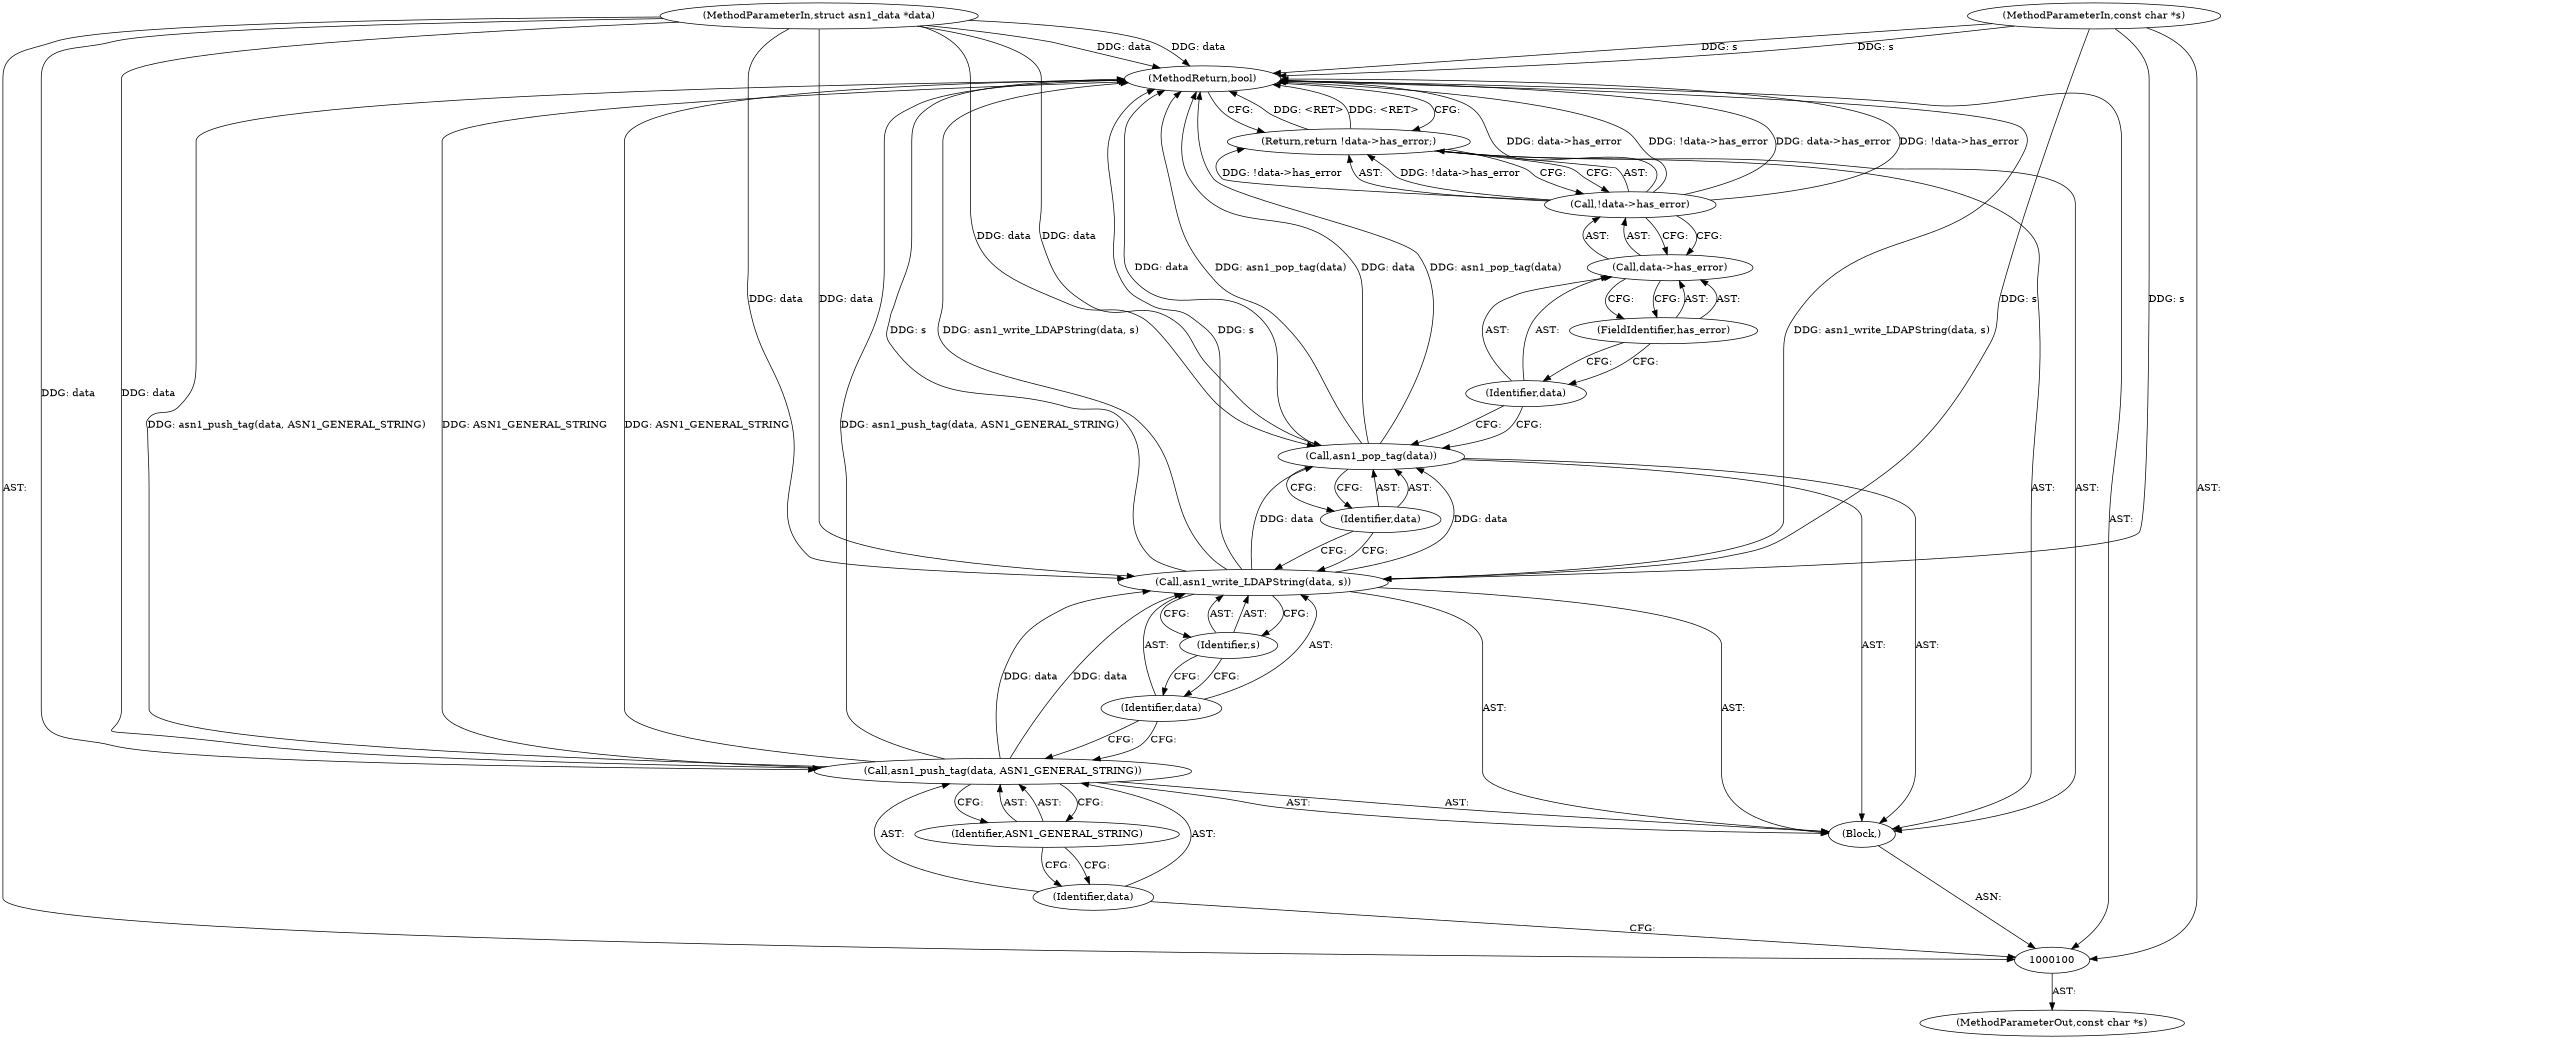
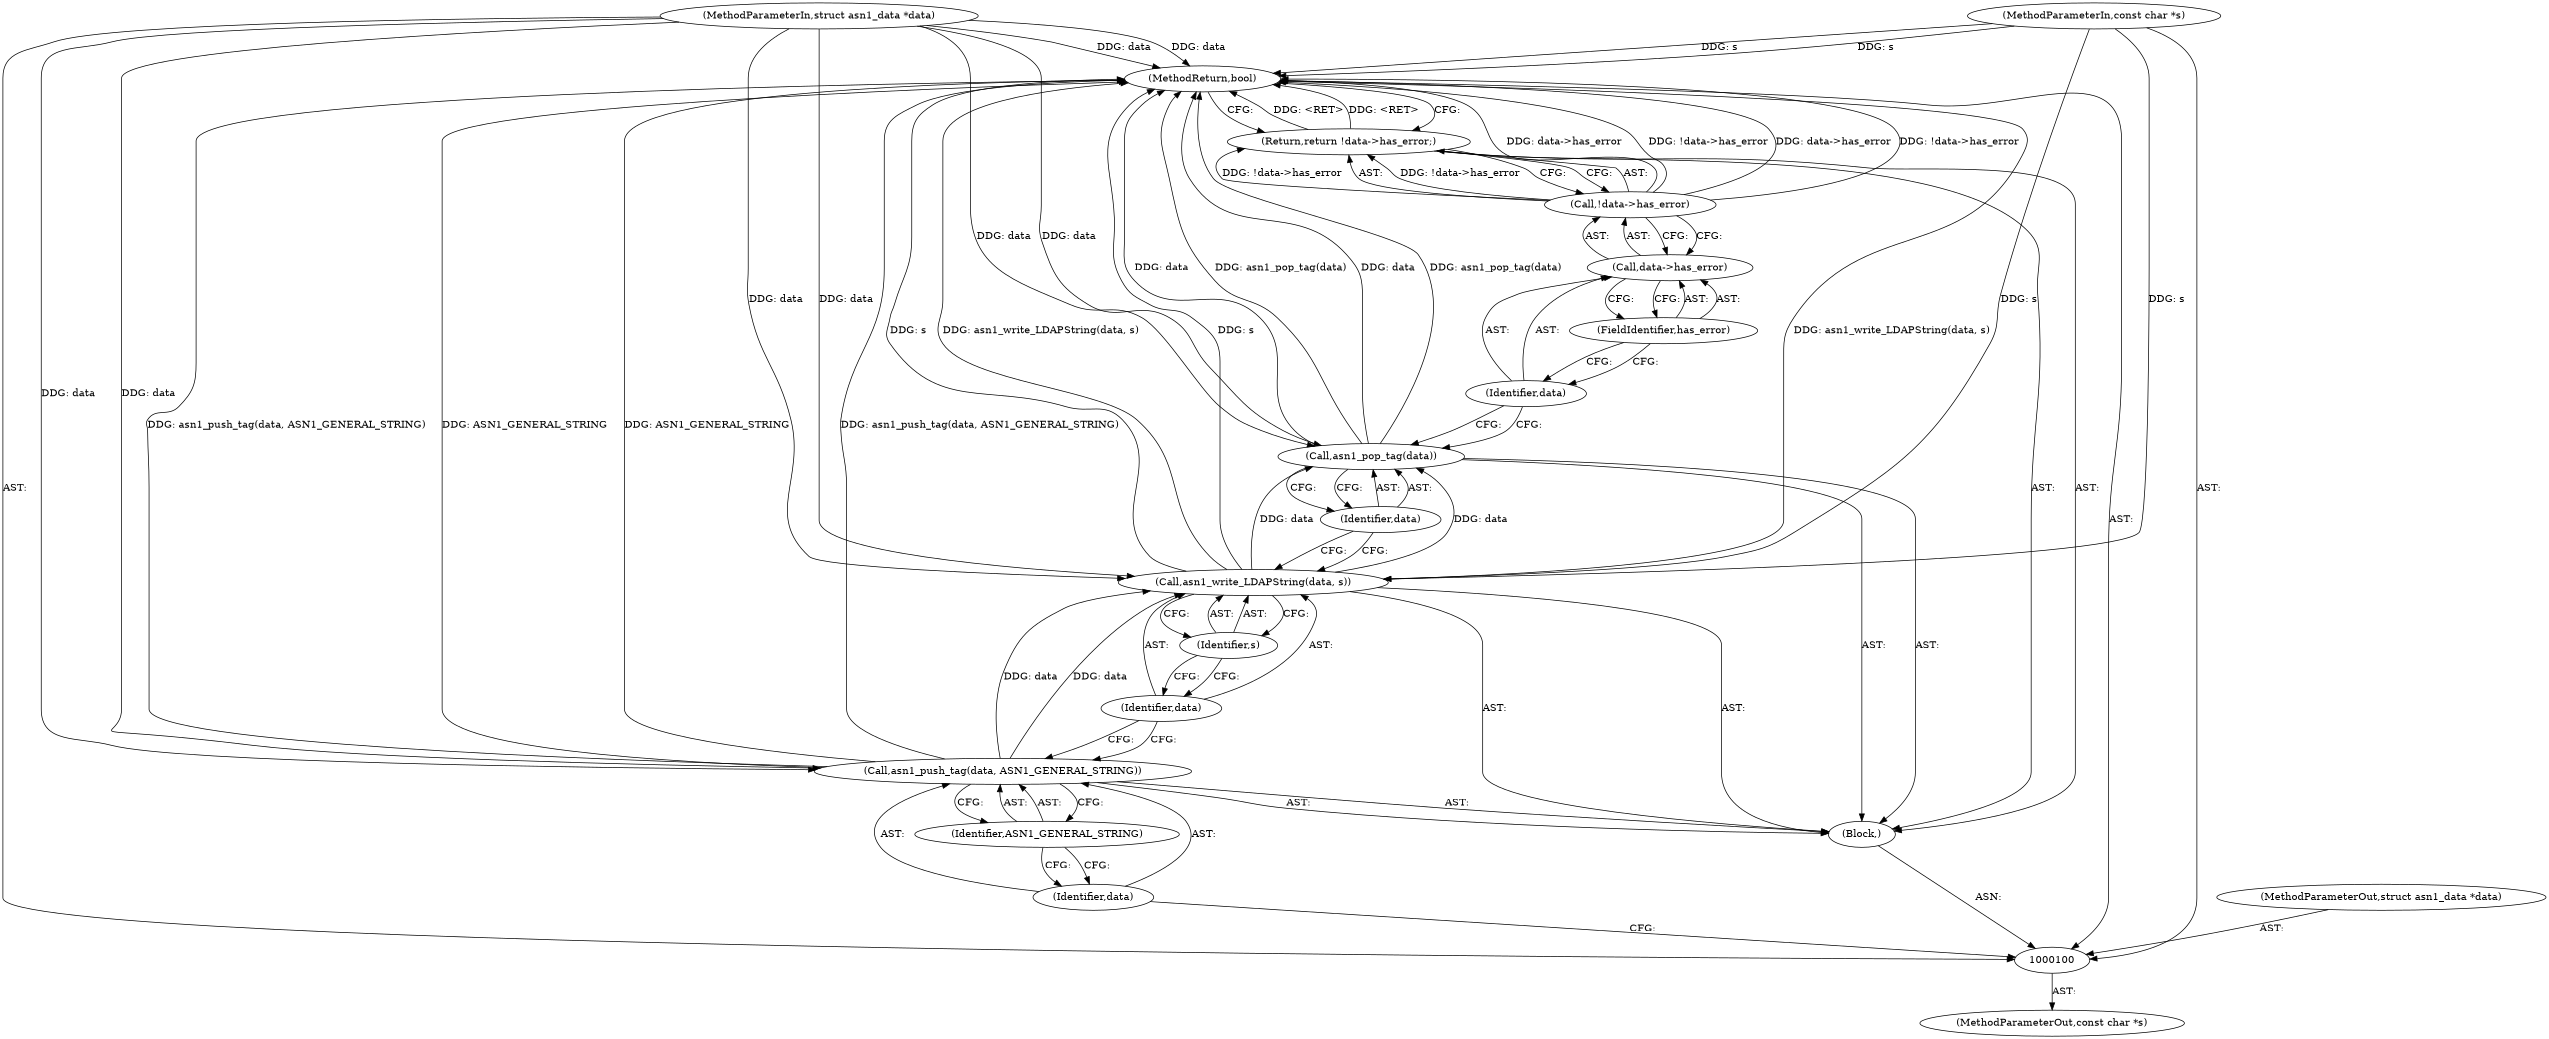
none -> (2381, 897)
